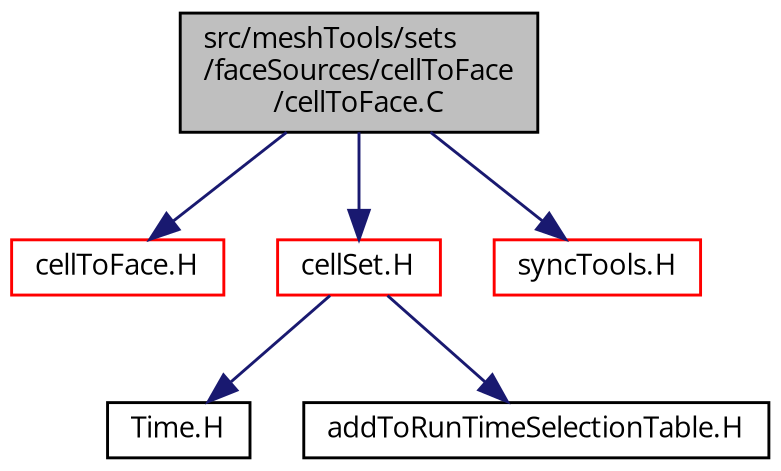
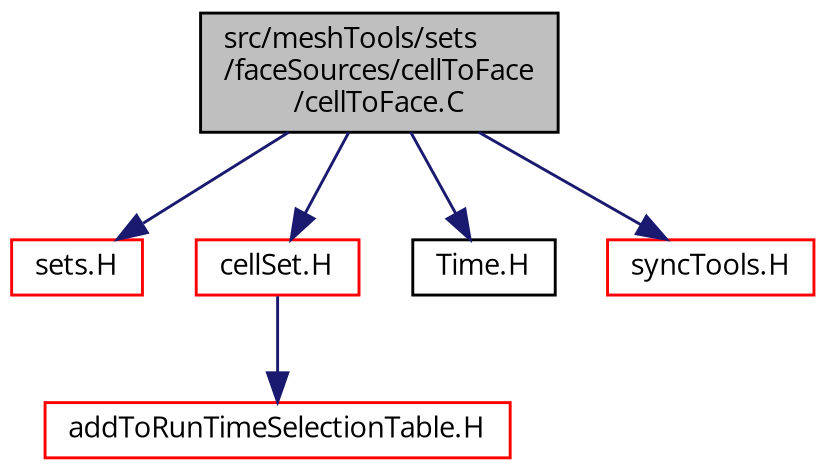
(118, 267) -> (77, 267)
(281, 339) -> (433, 173)
(536, 430) -> (278, 430)
